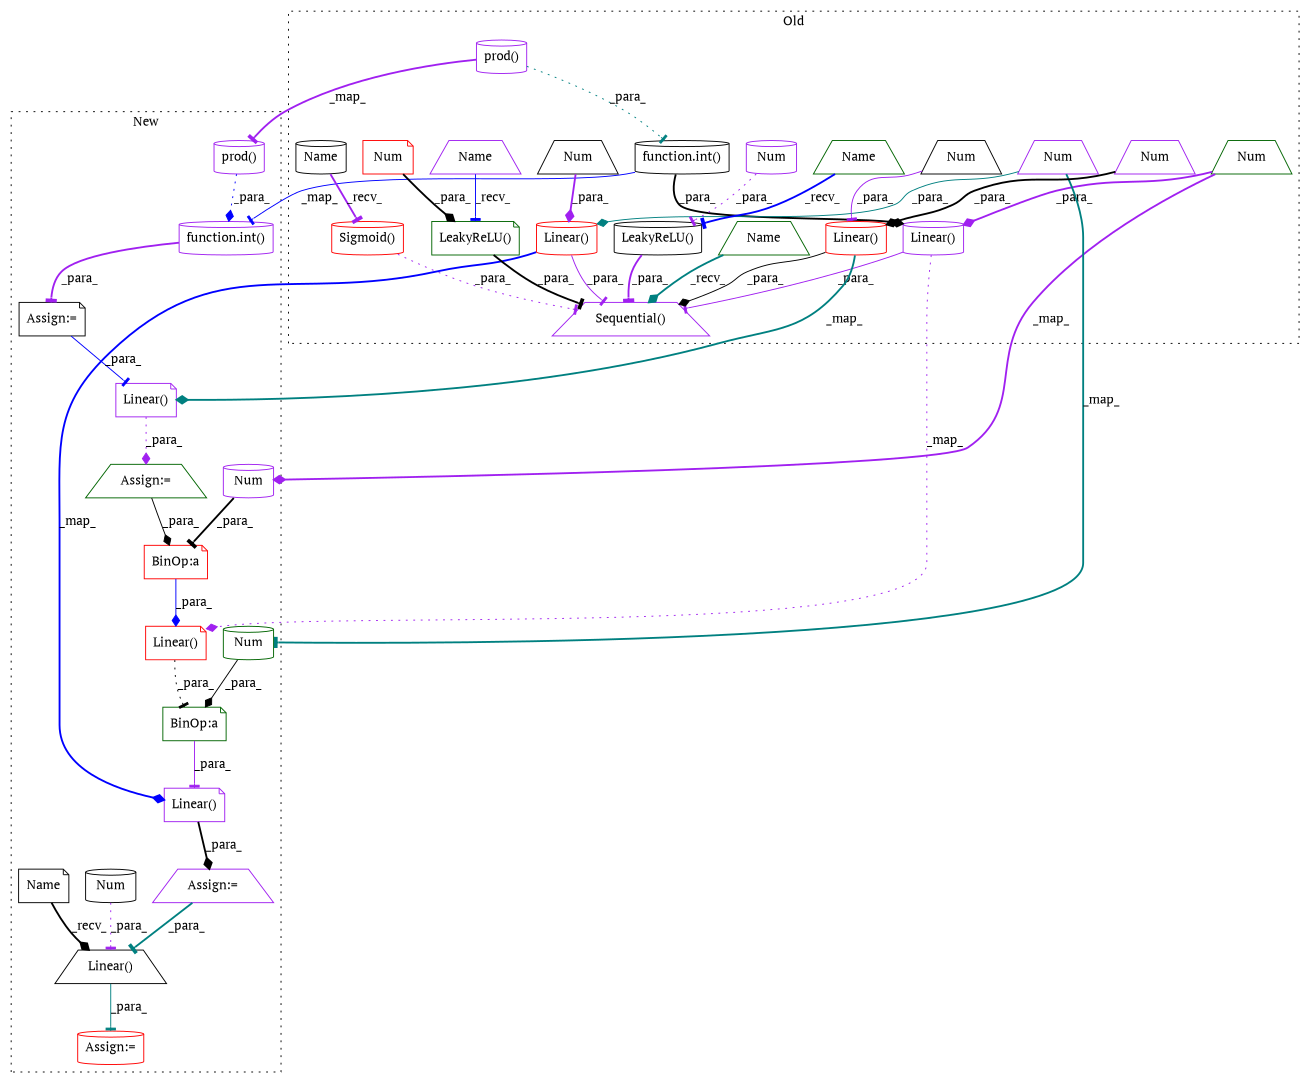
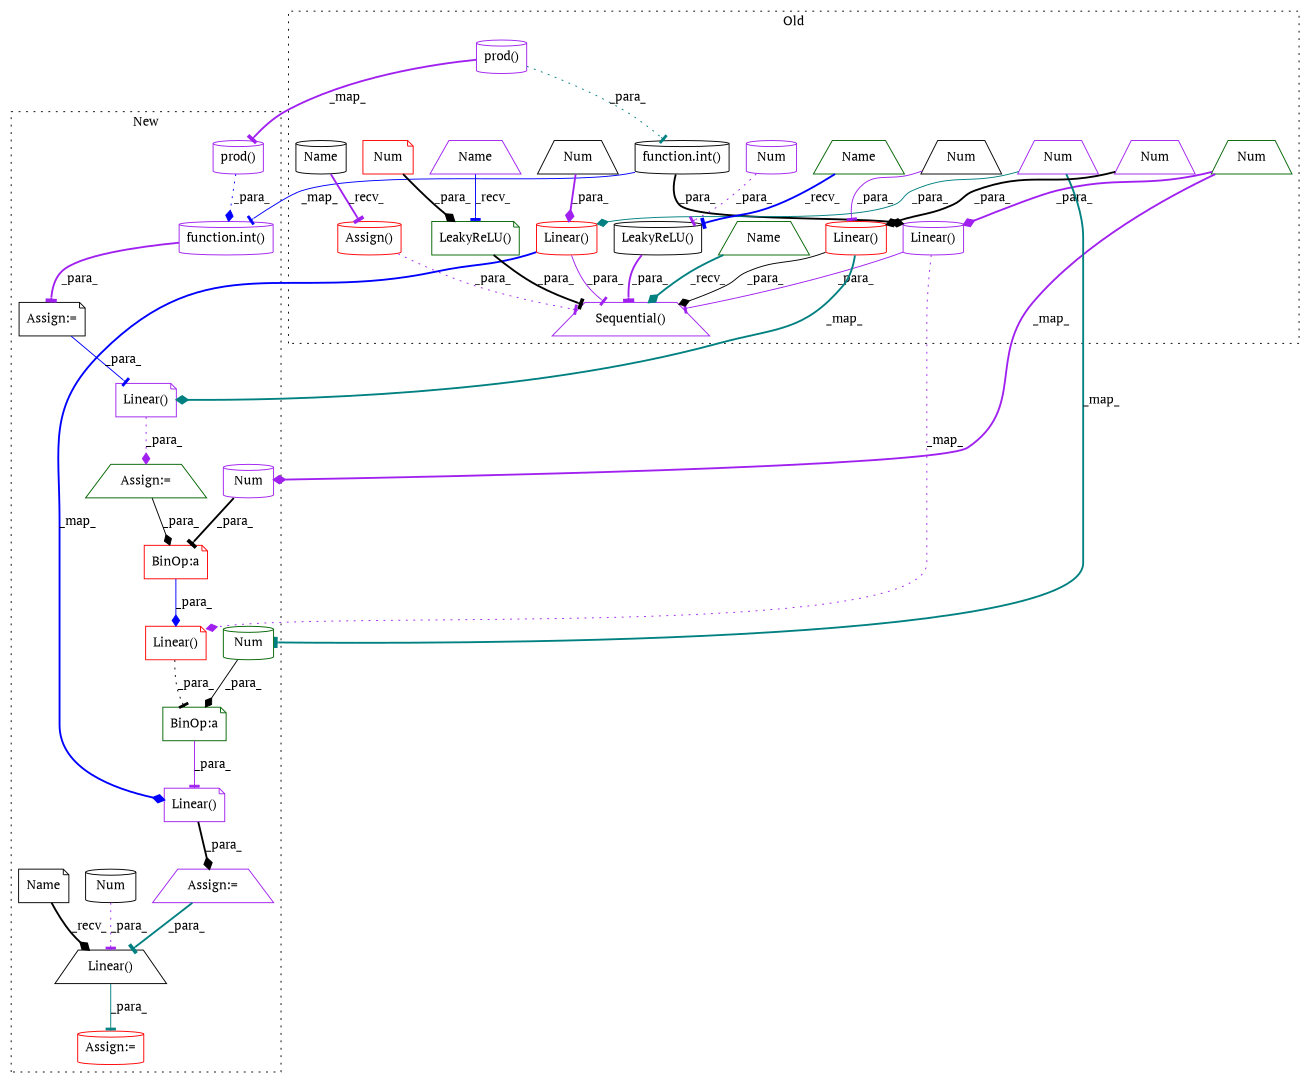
(368, 238) -> (369, 238)
